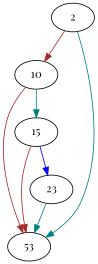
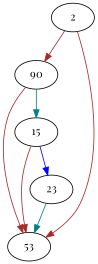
(36, 75) -> (36, 75)
(94, 138) -> (94, 138)
